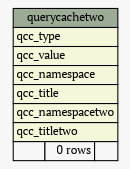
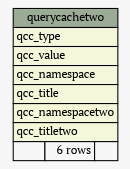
(74, 151) -> (74, 151)
